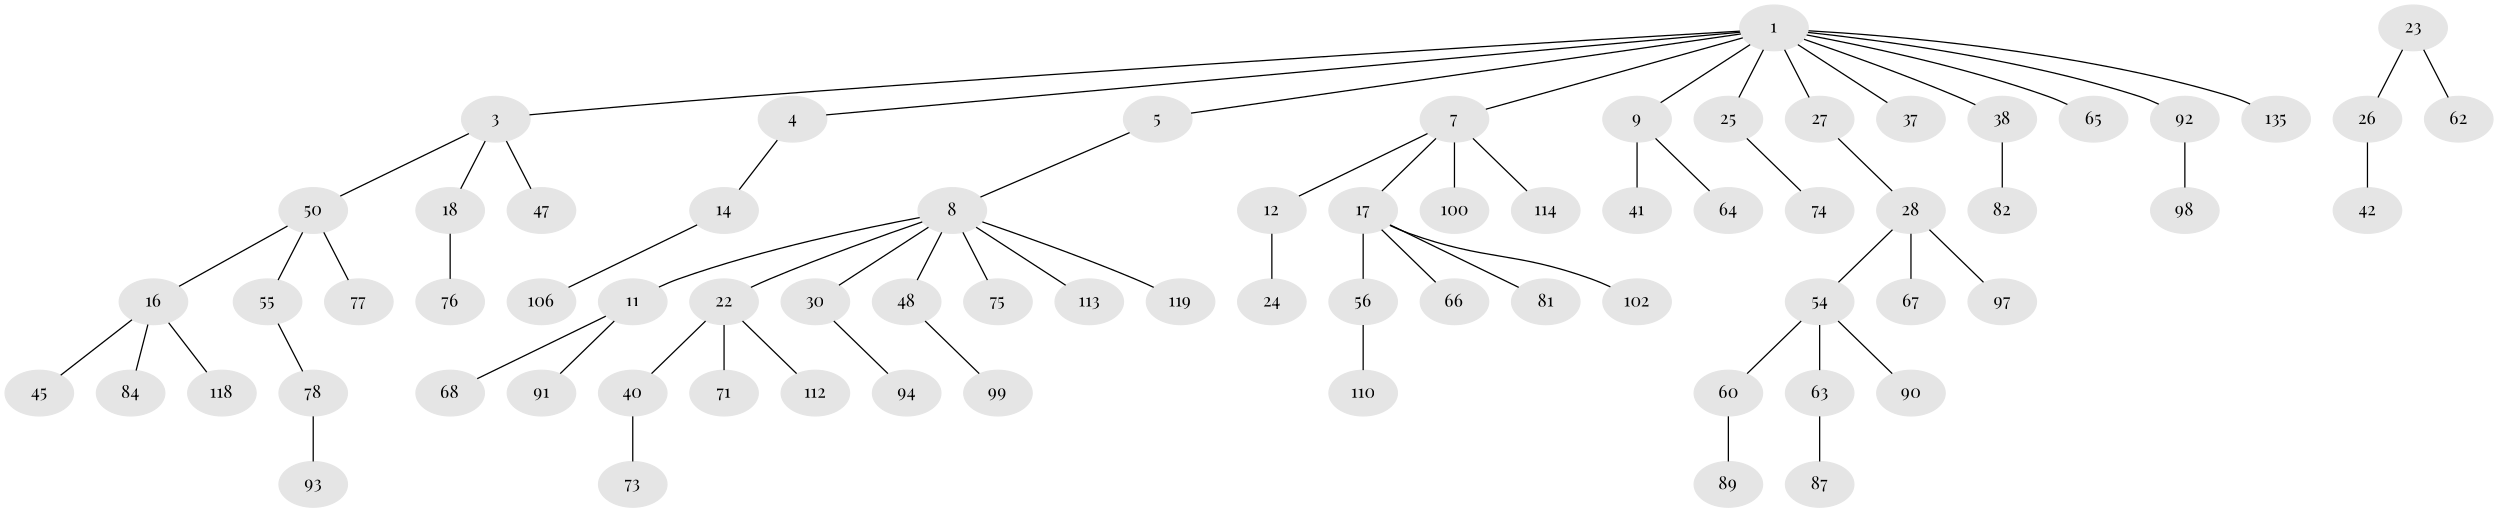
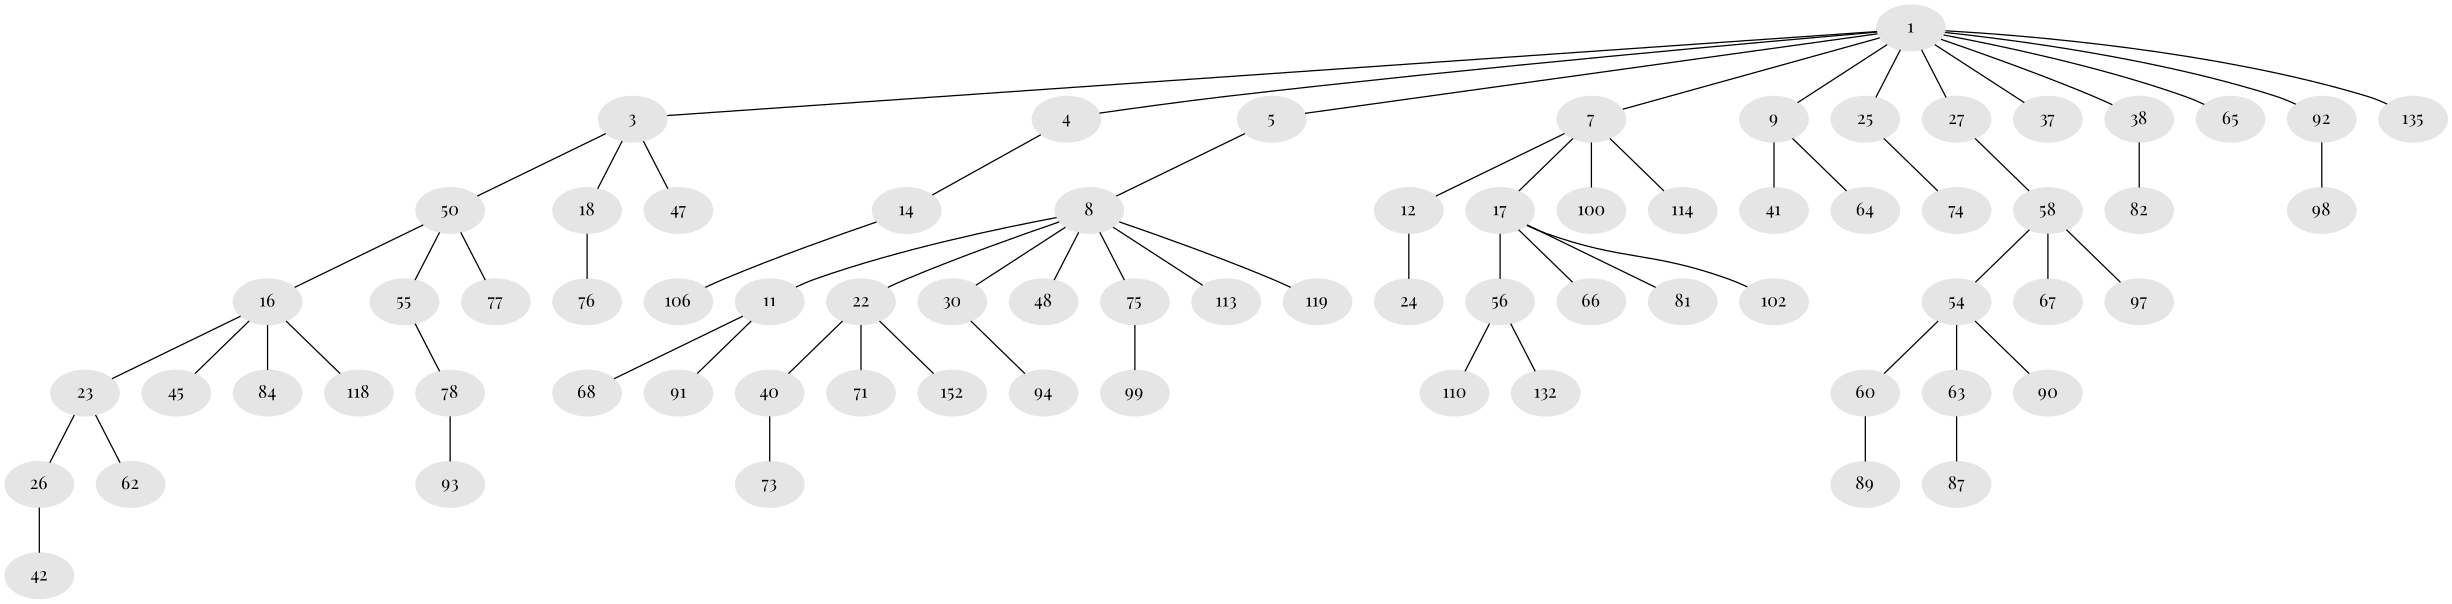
(1911, 210) -> (2048, 210)
none -> (176, 347)
(952, 347) -> (1135, 348)
(815, 393) -> (952, 393)
none -> (1546, 393)
